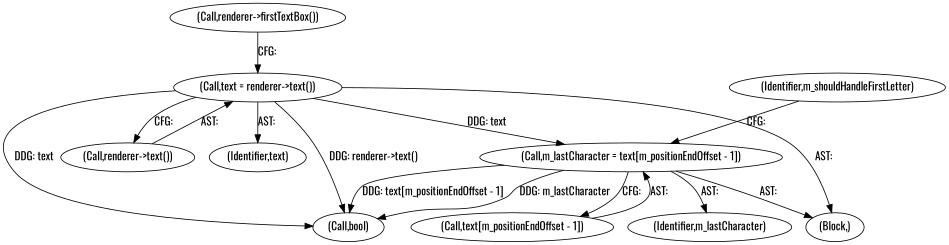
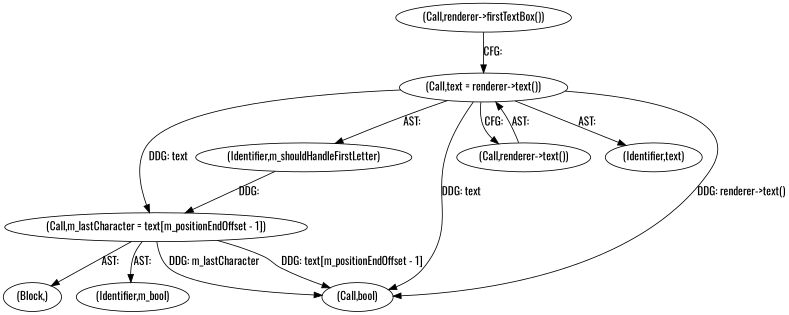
(606, 100) -> (395, 120)
(758, 122) -> (250, 192)
(512, 227) -> none
(710, 227) -> (133, 297)
